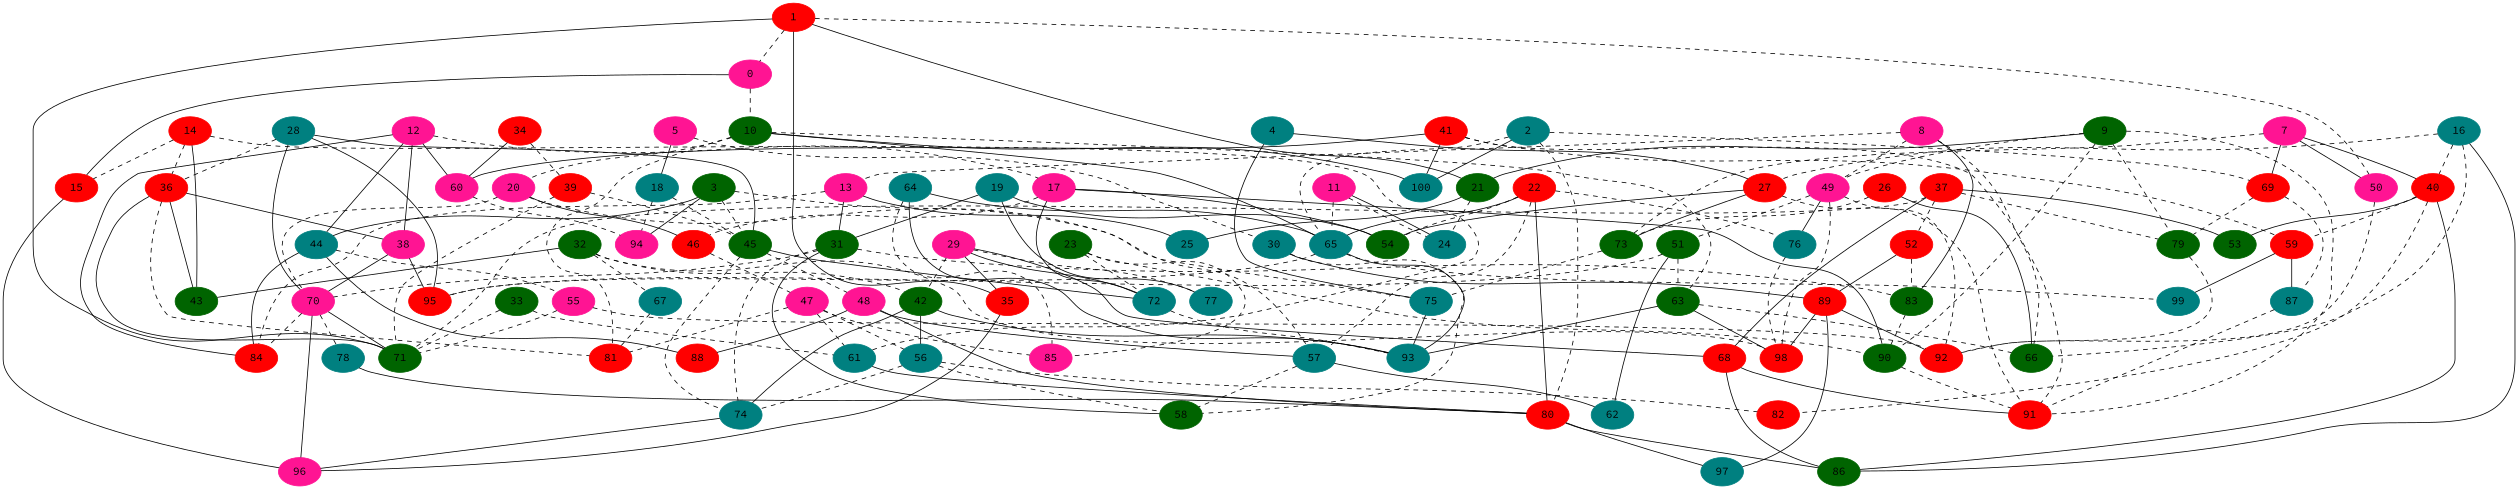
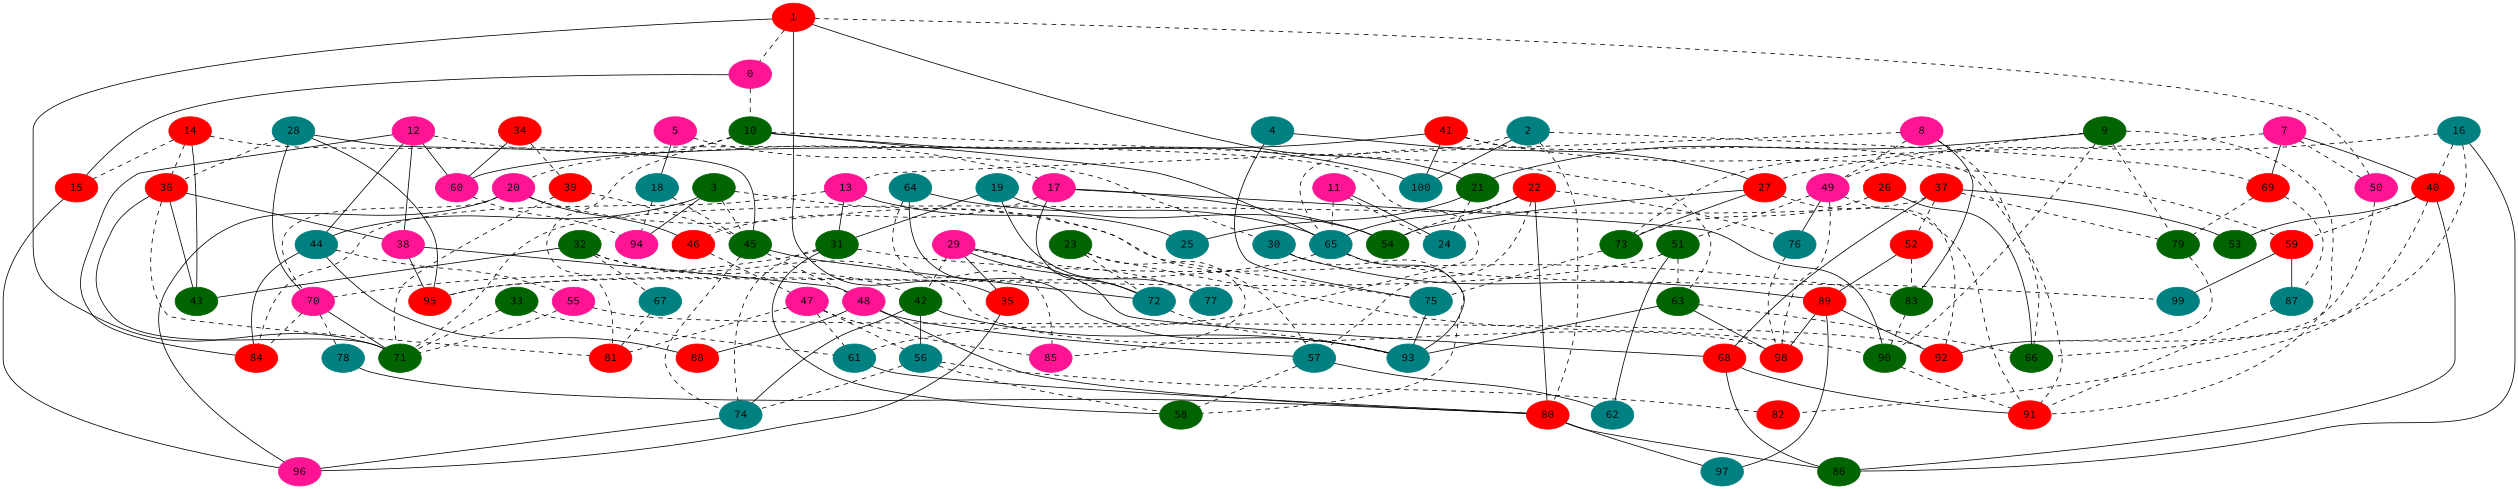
(2330, 159) -> (2330, 159)
(361, 271) -> (594, 263)
(306, 387) -> (211, 240)
